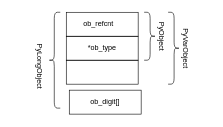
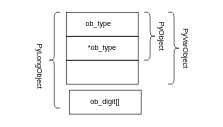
(99, 24) -> (99, 24)
